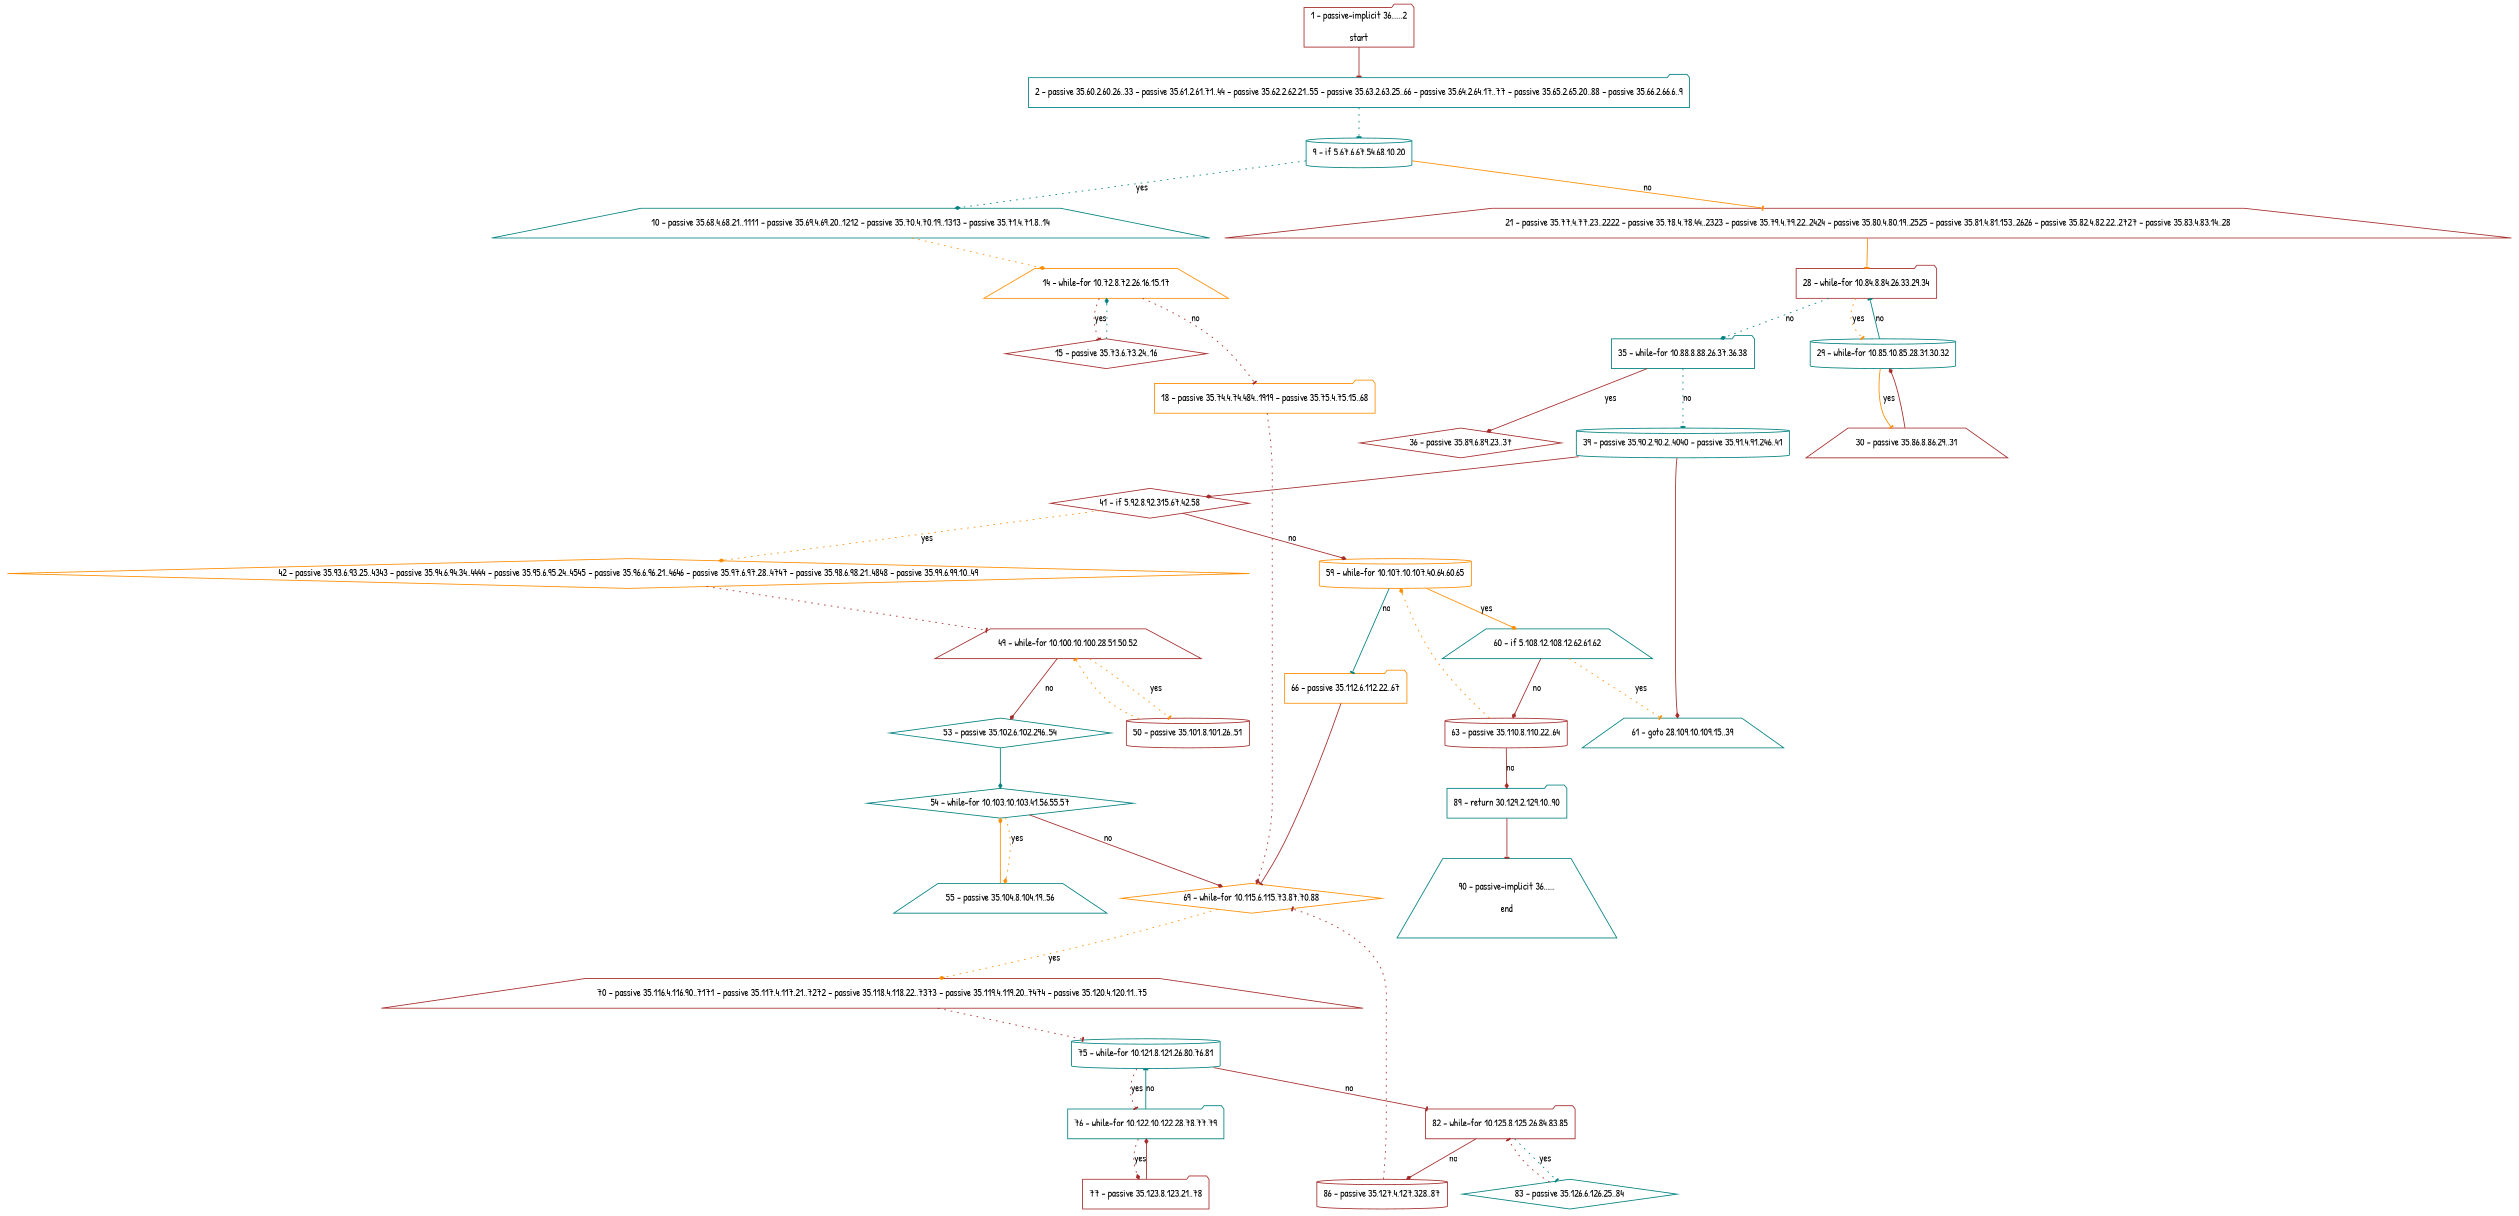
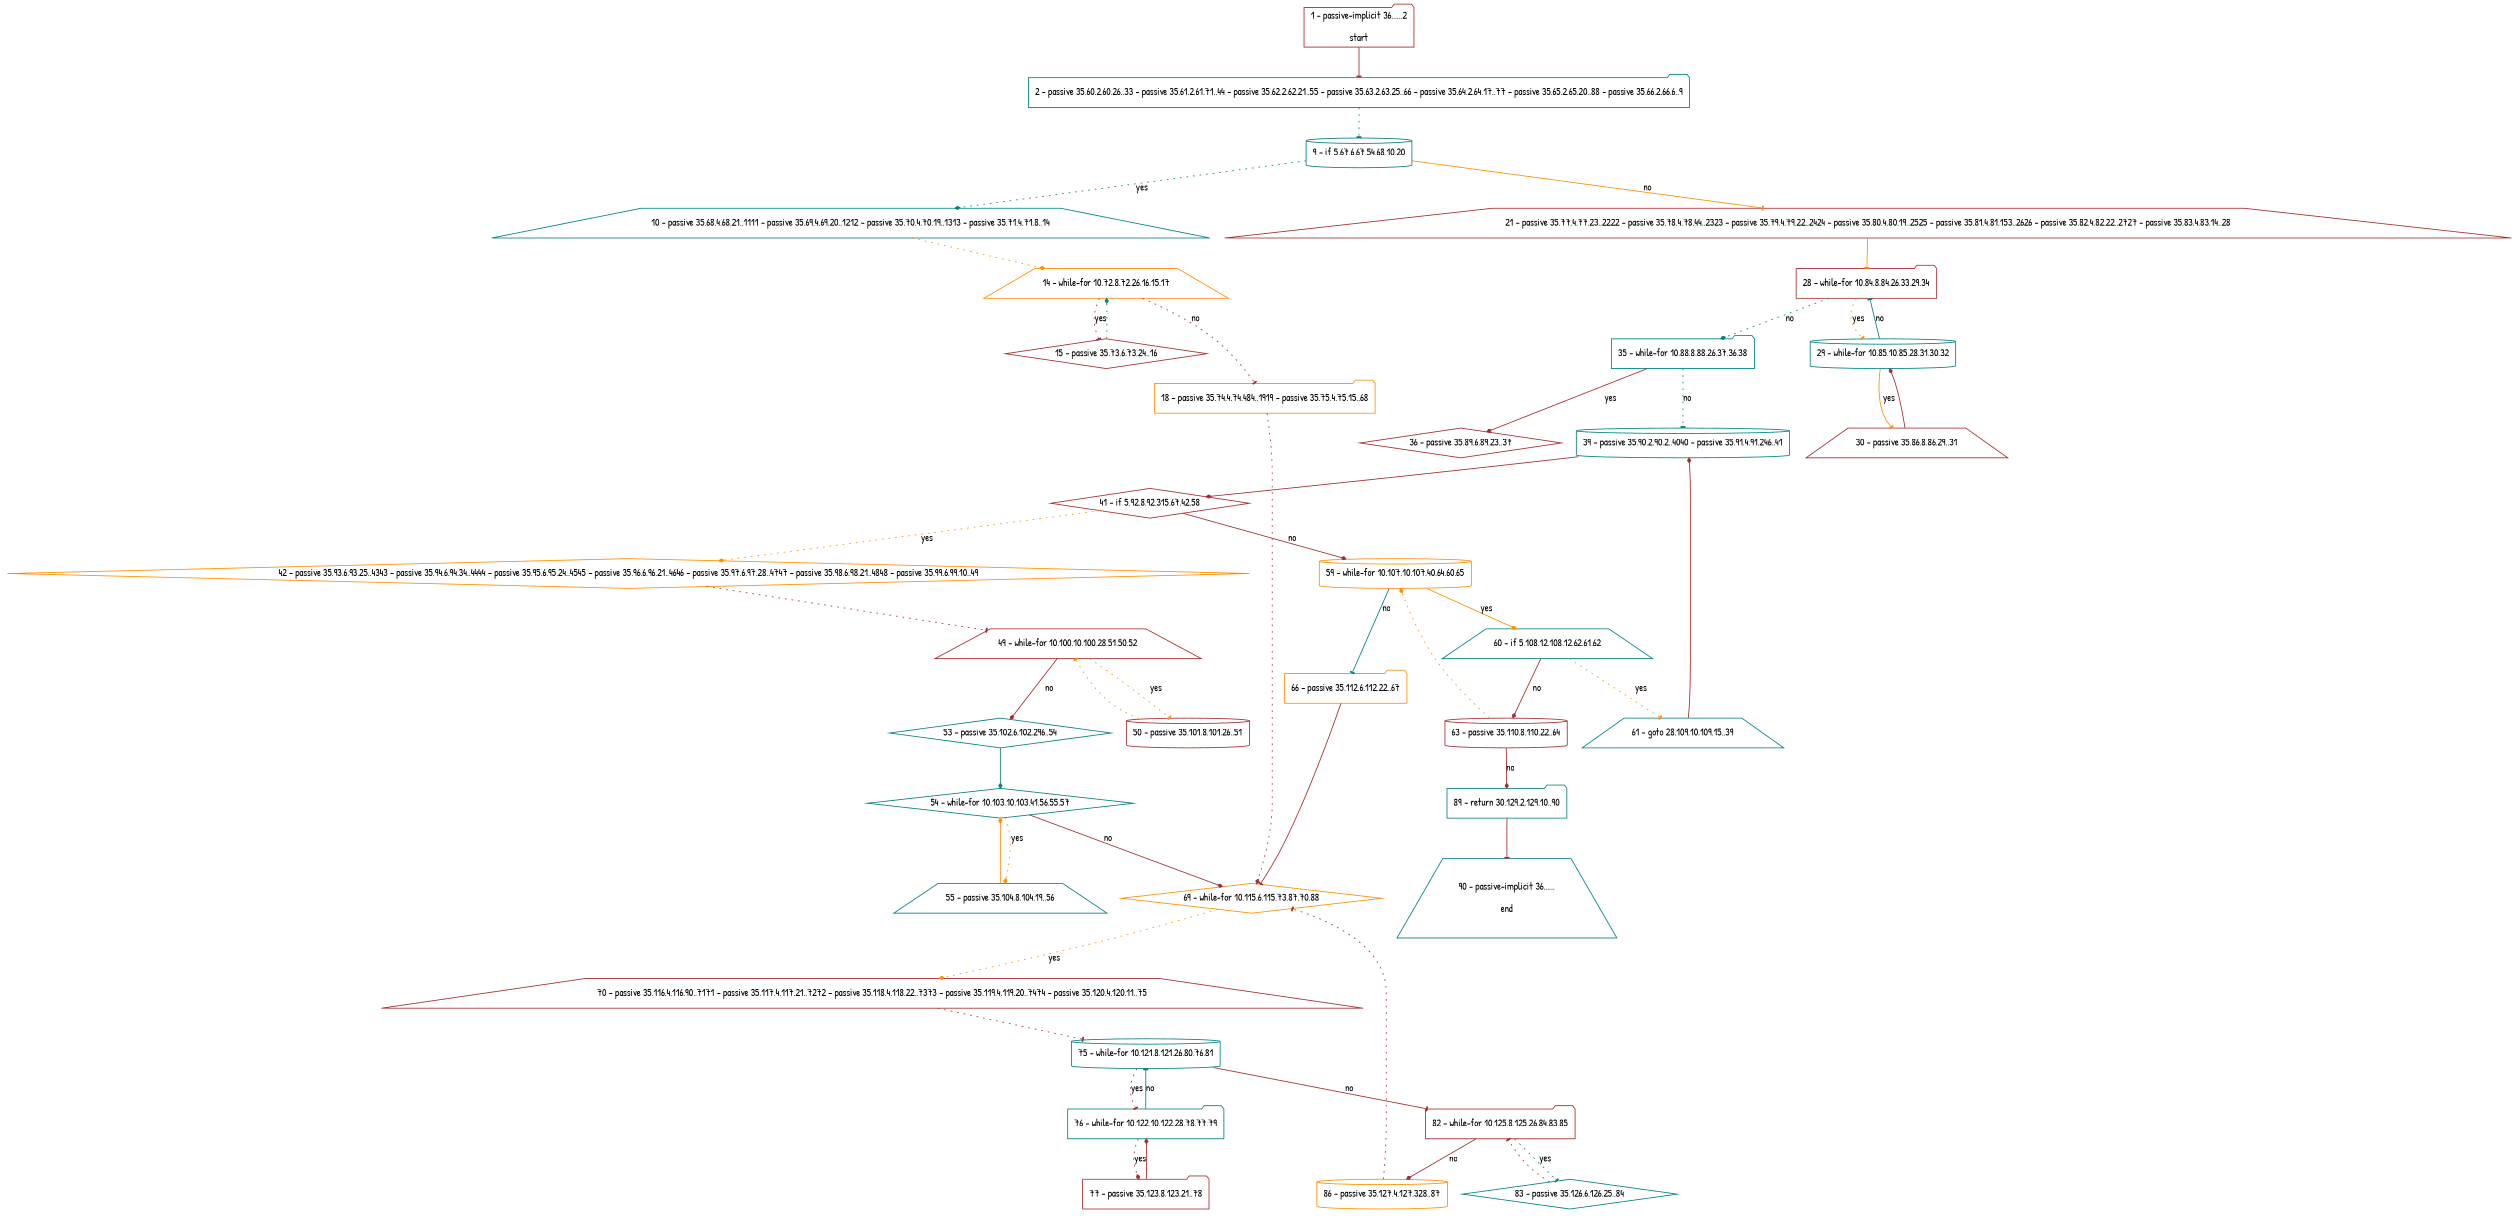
(1676, 585) -> (1690, 590)
(1382, 1194) -> (1382, 1194)
